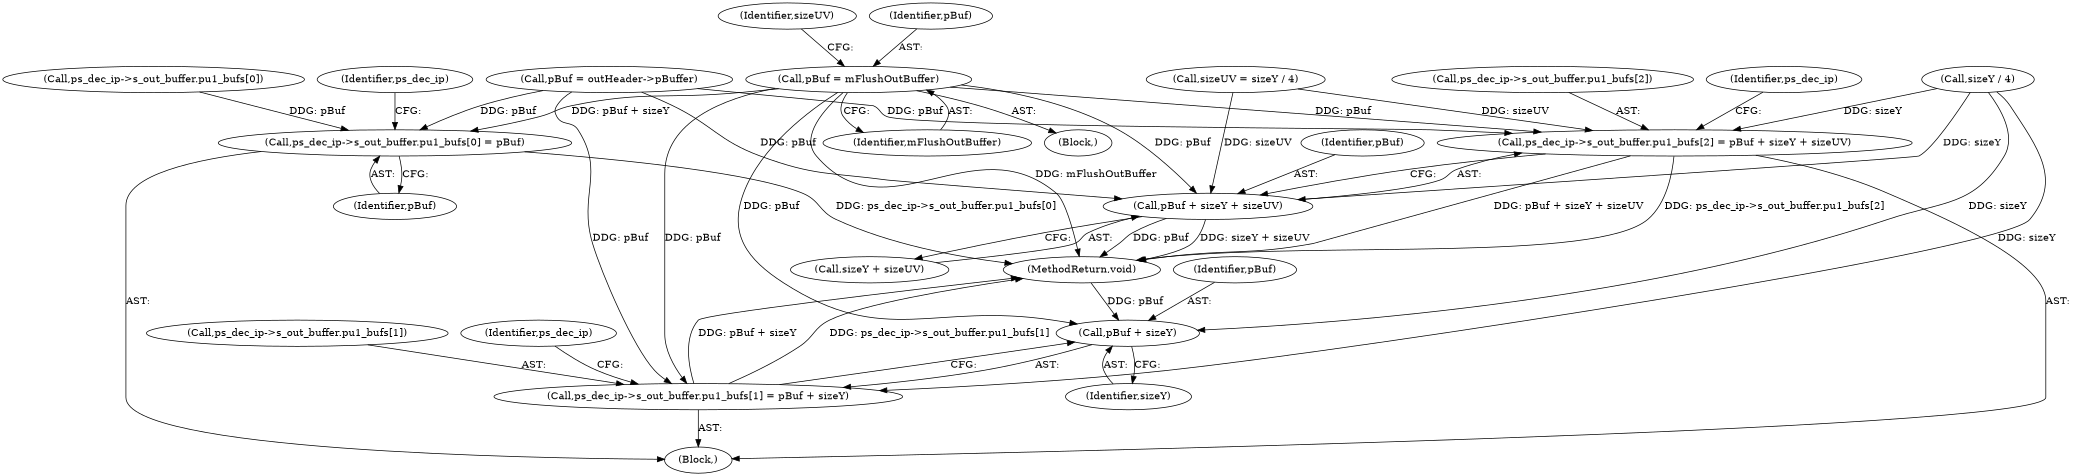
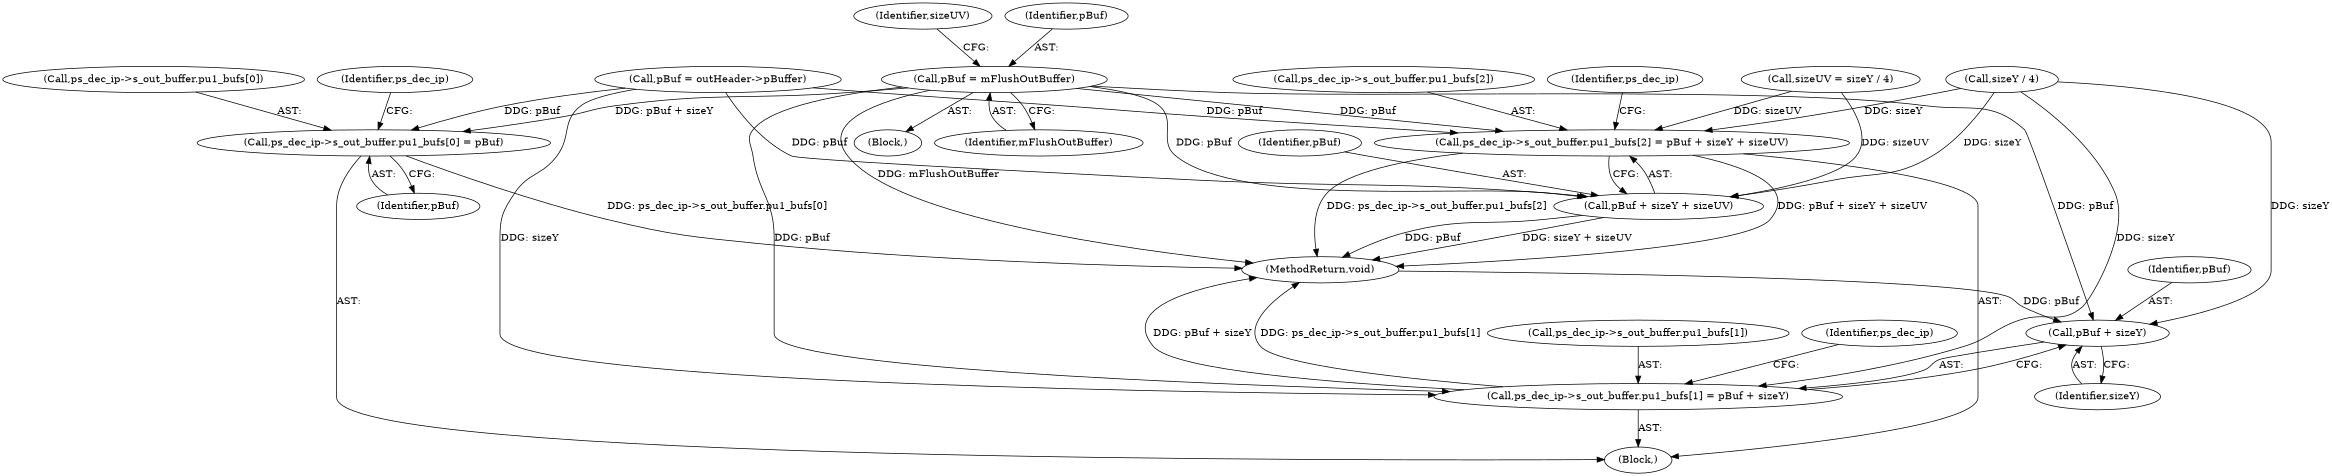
(317, 111) -> (291, 111)
(621, 238) -> (530, 238)
(870, 270) -> none
